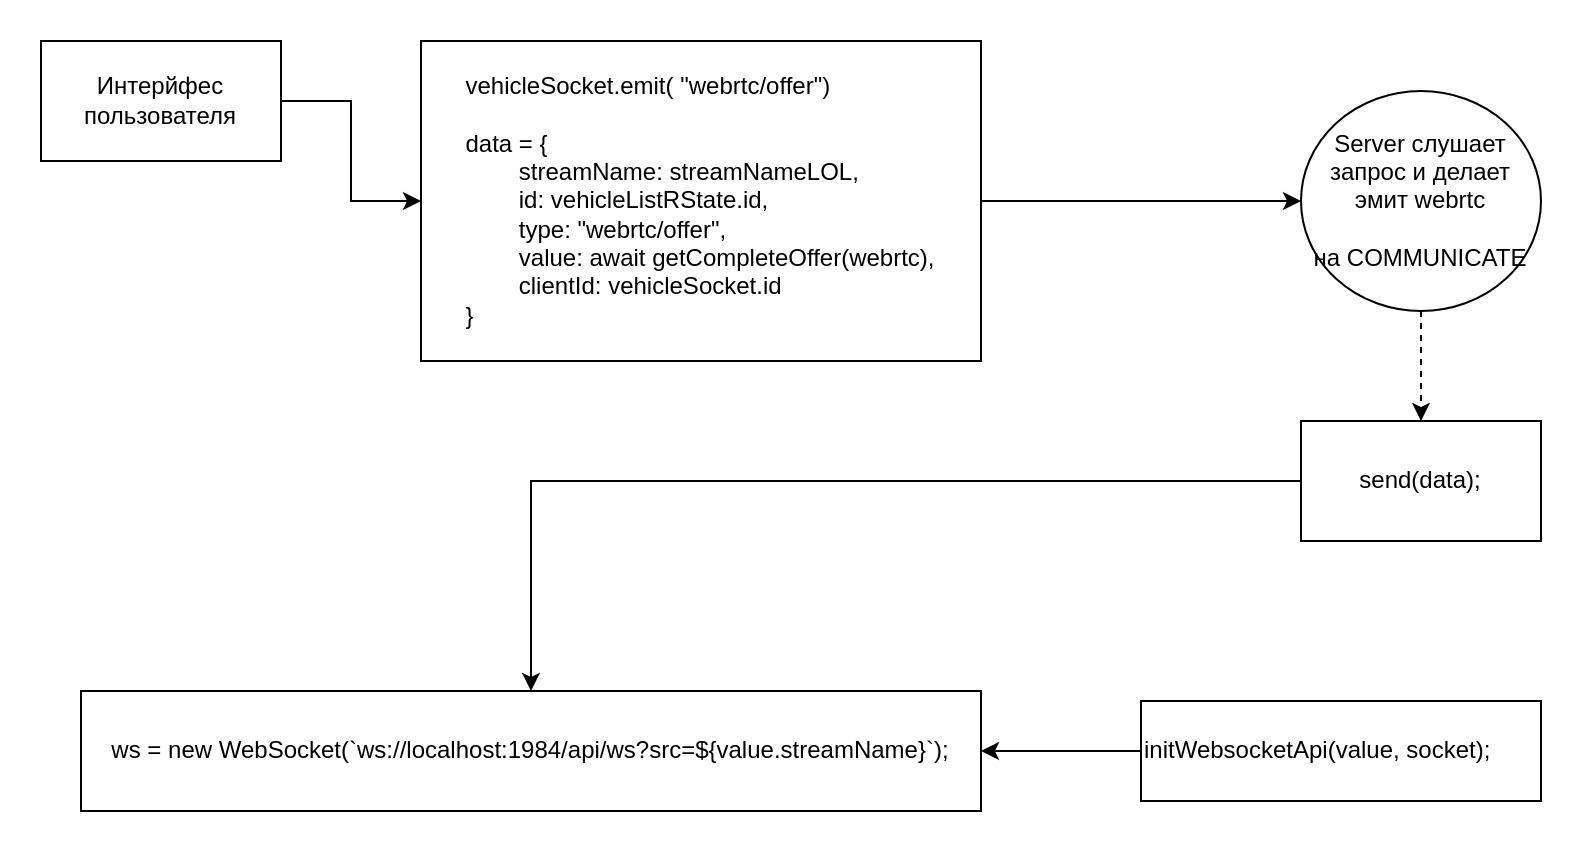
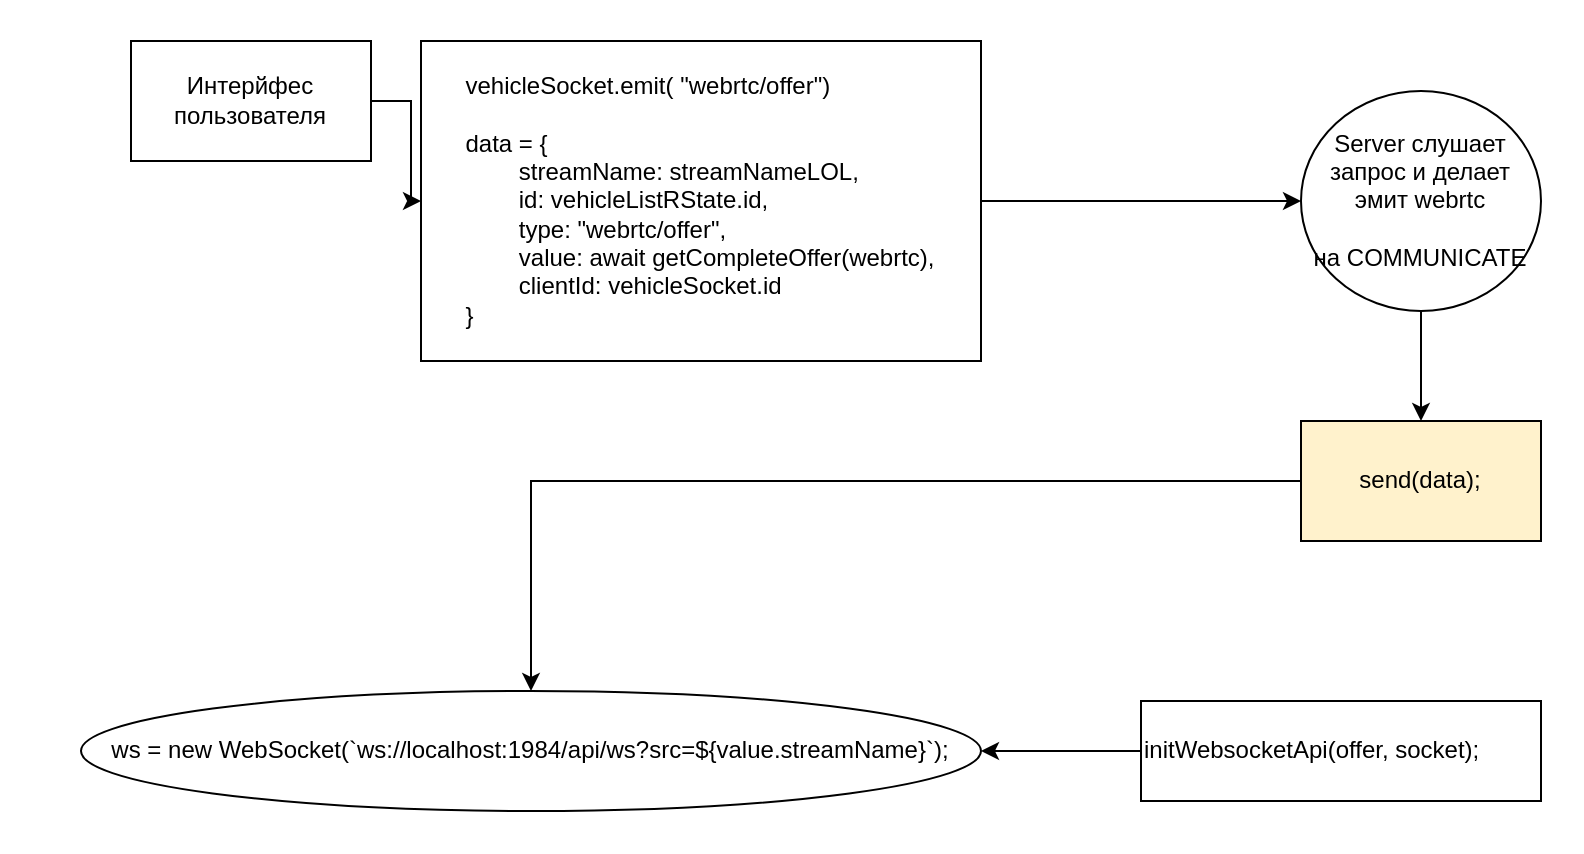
(161, 101) -> (251, 101)
(1421, 360) -> (1421, 360)
(1421, 481) -> (1421, 481)
(531, 751) -> (531, 751)
(1338, 751) -> (1341, 751)
